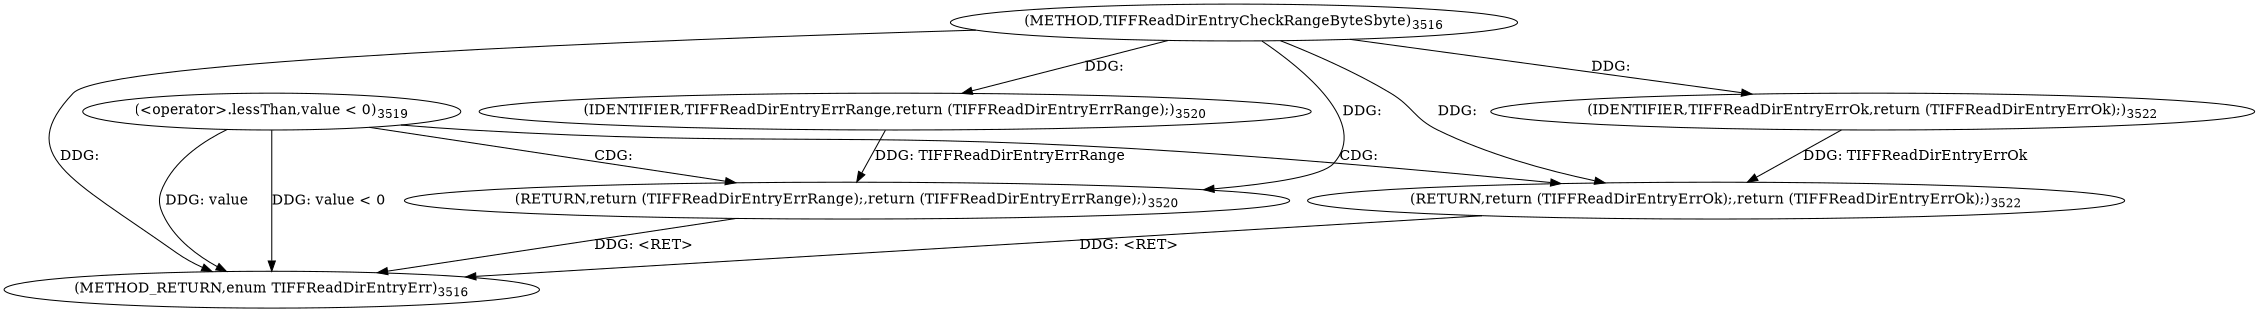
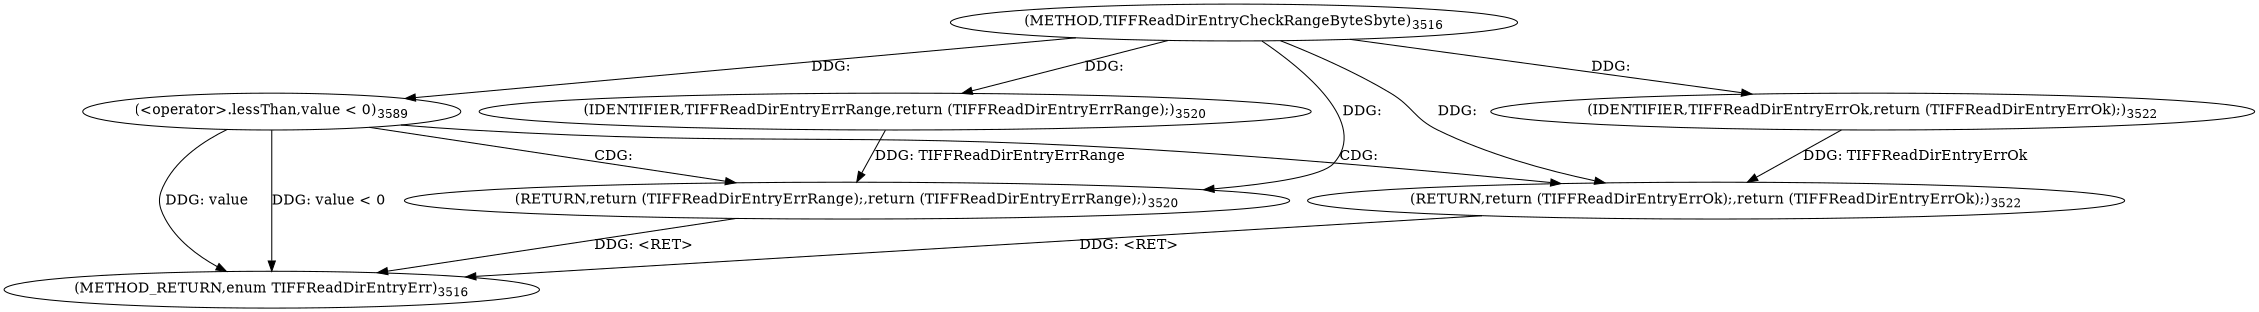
(394, 54) -> (746, 68)
(393, 110) -> (393, 110)
